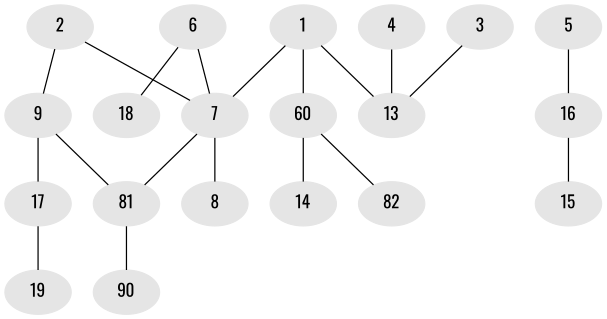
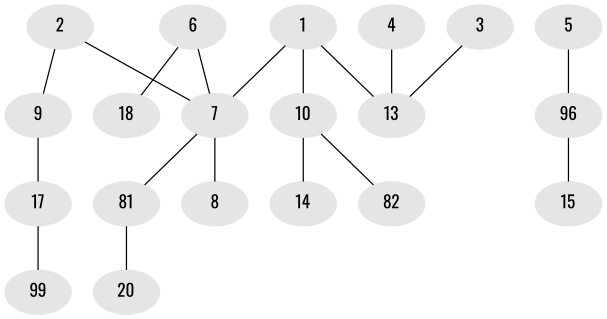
(303, 115) -> (303, 115)
(568, 115) -> (568, 115)
(82, 159) -> none
(38, 292) -> (38, 292)
(126, 292) -> (126, 292)
